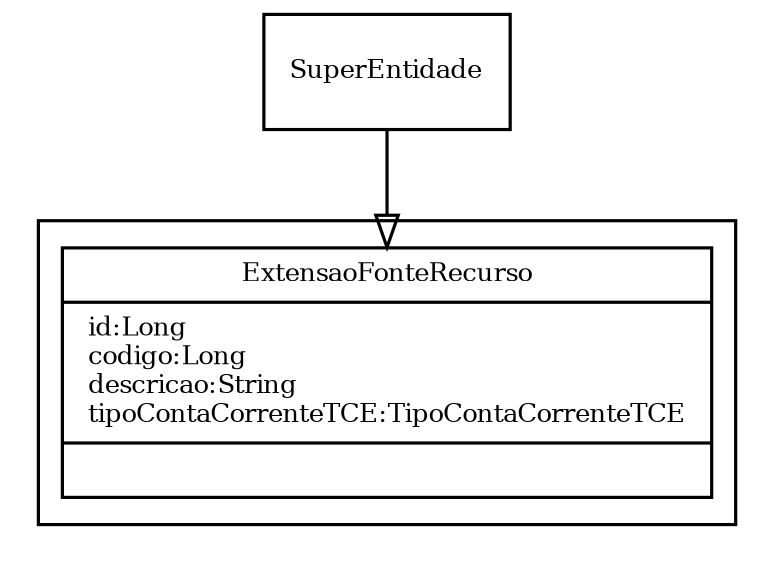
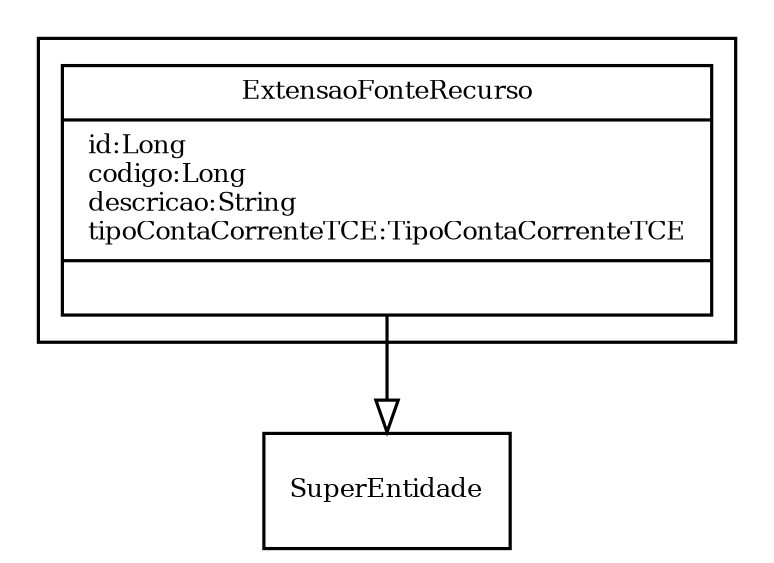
(387, 173) -> (387, 362)
